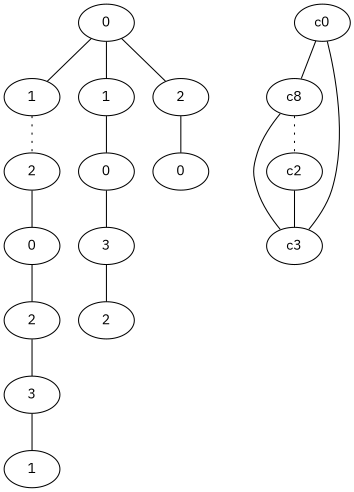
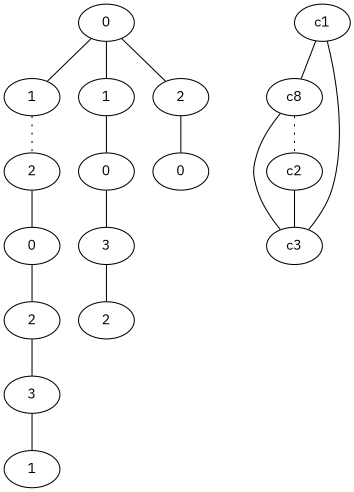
(322, 23) -> (322, 23)
